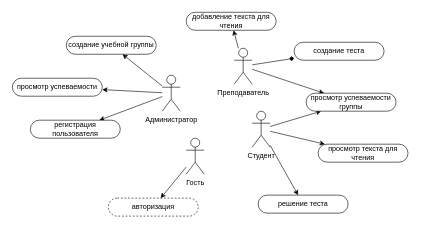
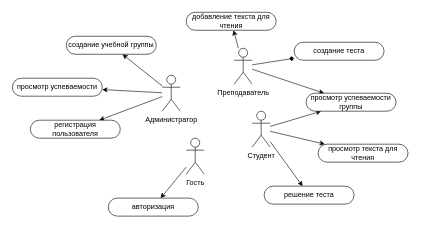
(303, 204) -> (309, 195)
(153, 207) -> (153, 207)
